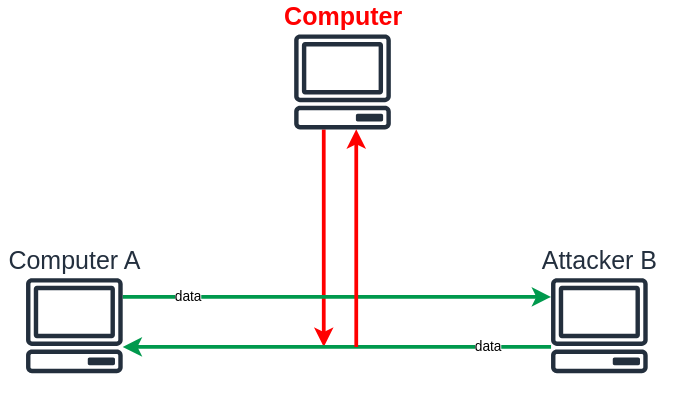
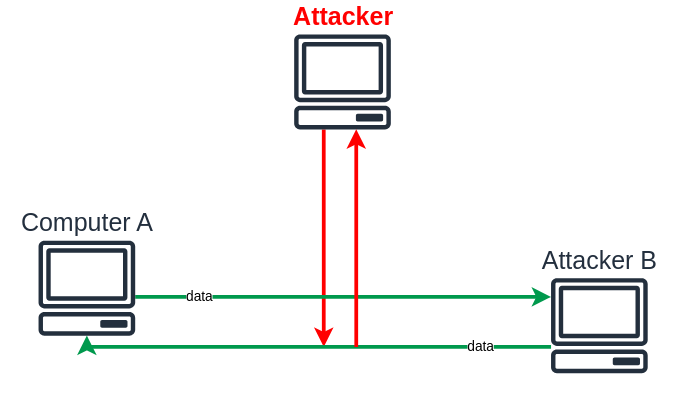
(344, 16) -> (344, 16)
(74, 326) -> (87, 288)
